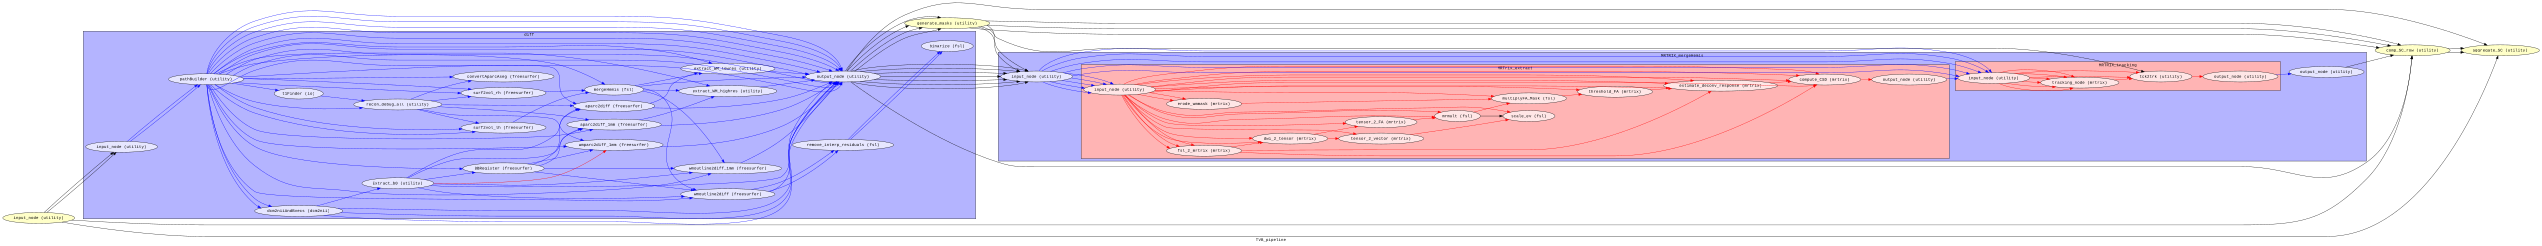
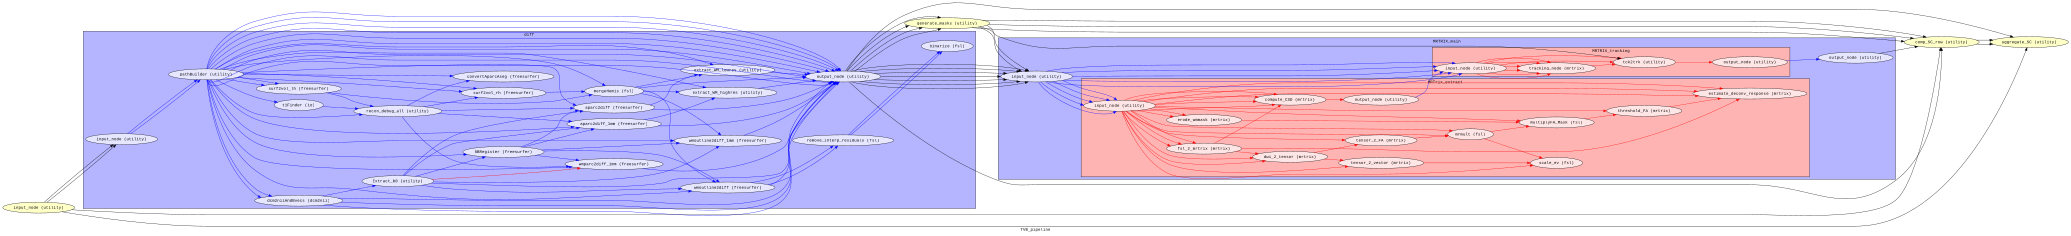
(1682, 56) -> (1447, 41)
(1779, 82) -> none
(446, 116) -> (348, 99)
(1490, 116) -> (1512, 148)
